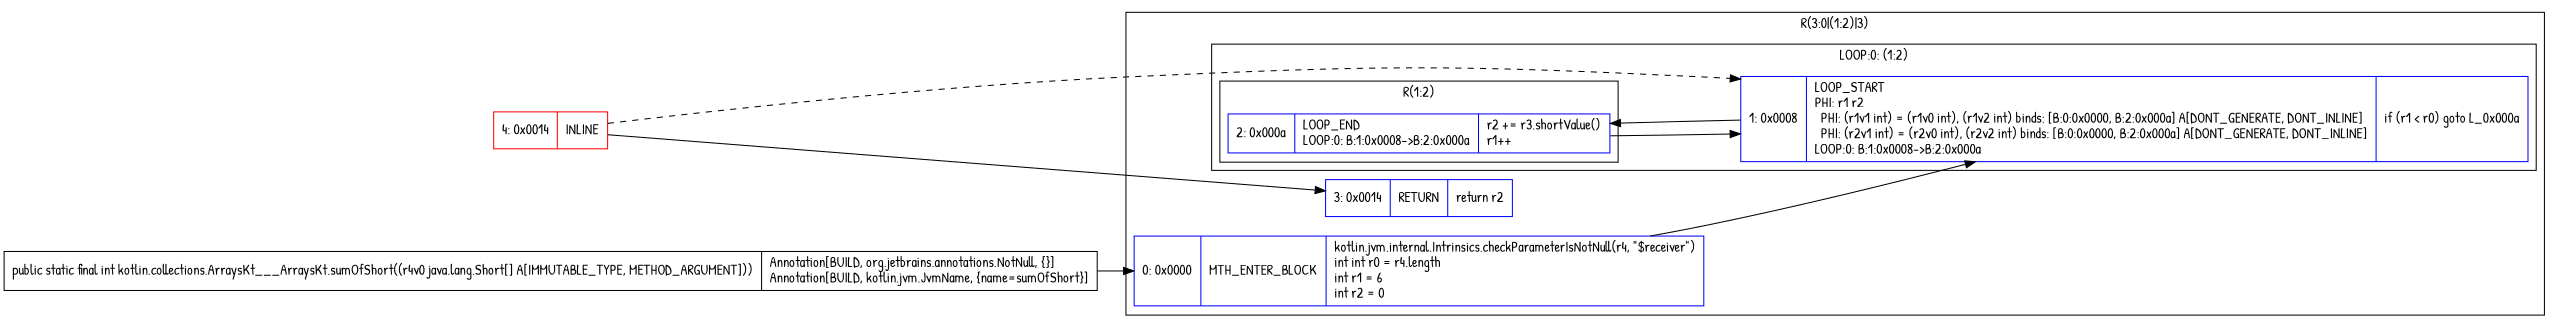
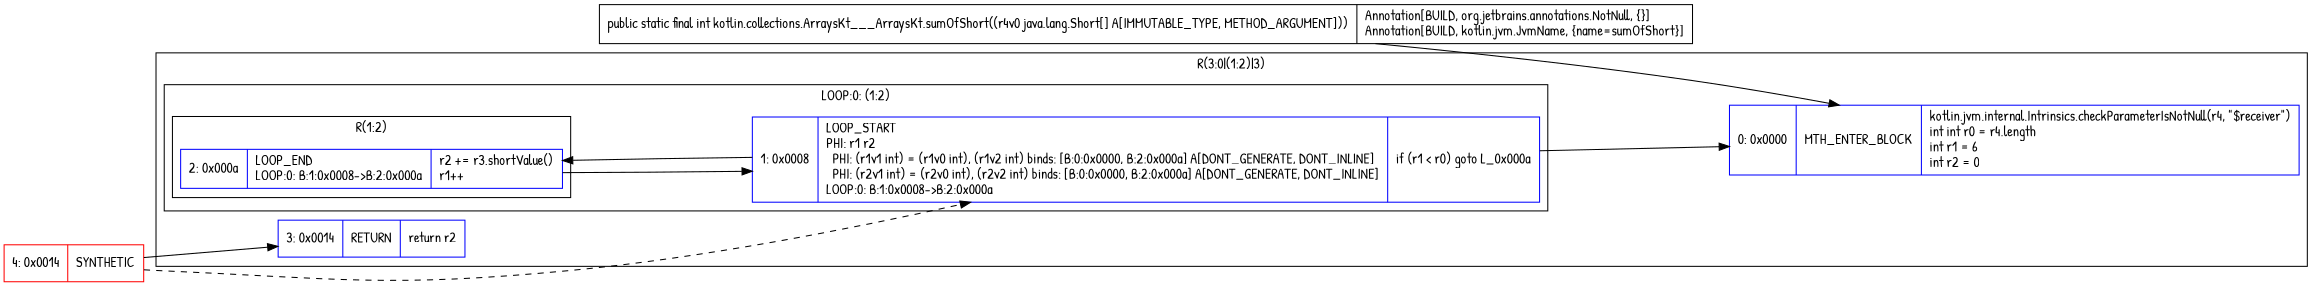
(582, 130) -> (106, 263)
(1808, 203) -> (1629, 149)
